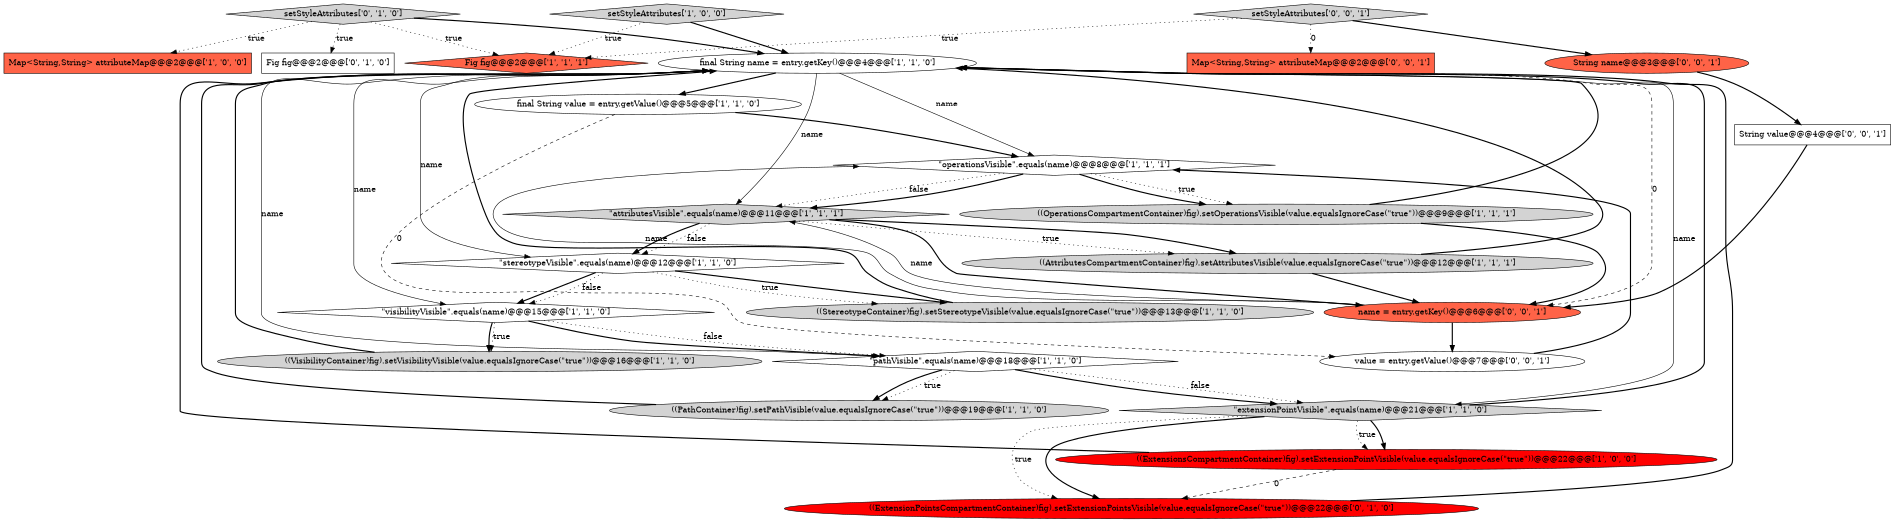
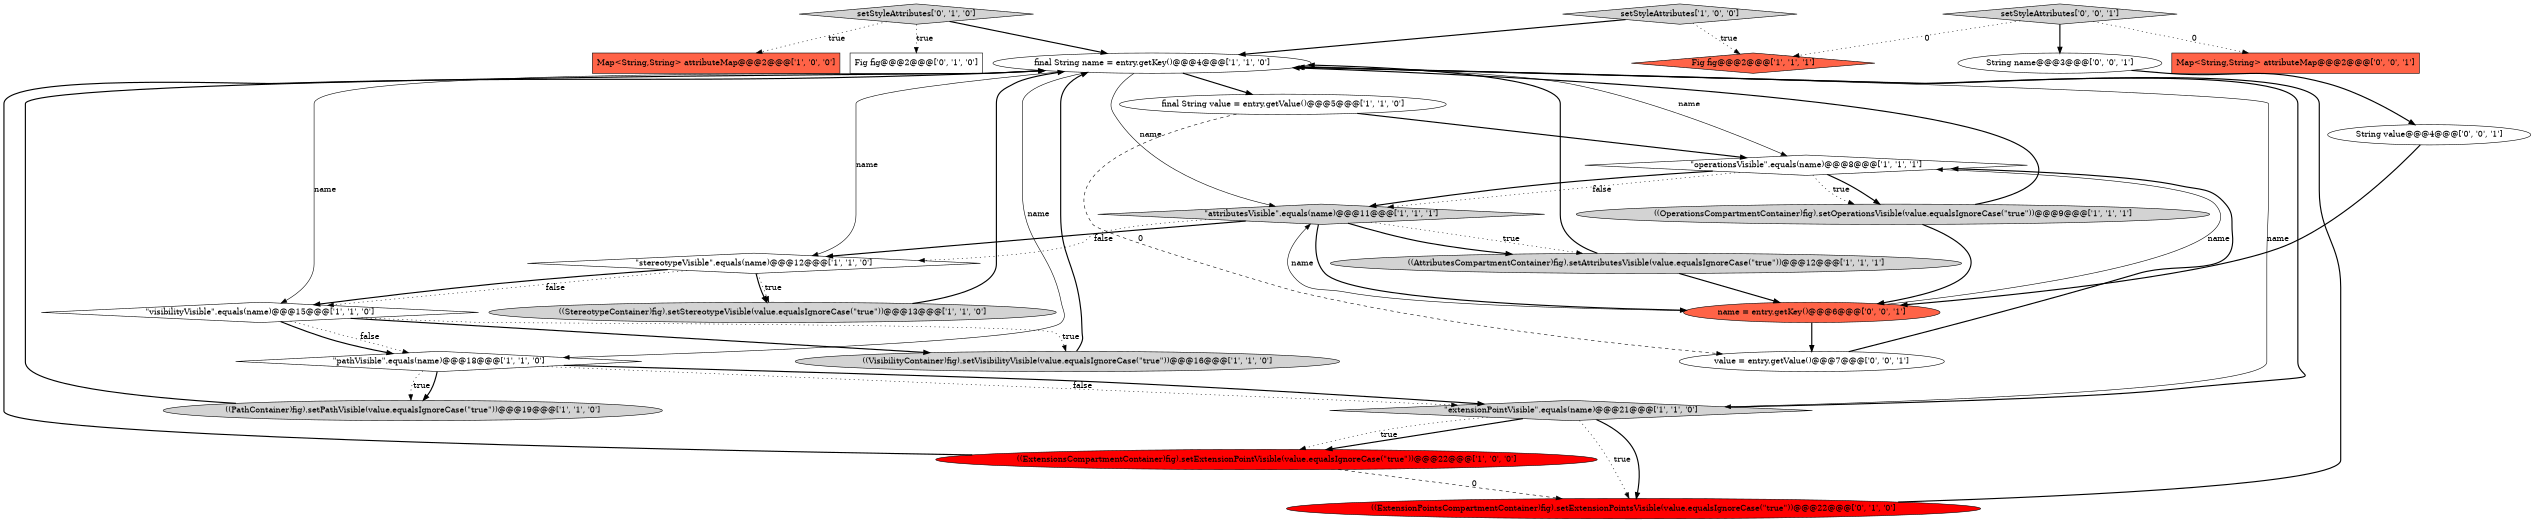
(432, 38) -> none
(950, 39) -> (1927, 39)
(1647, 63) -> (2060, 63)
(1643, 87) -> none
(1813, 135) -> (2429, 135)
